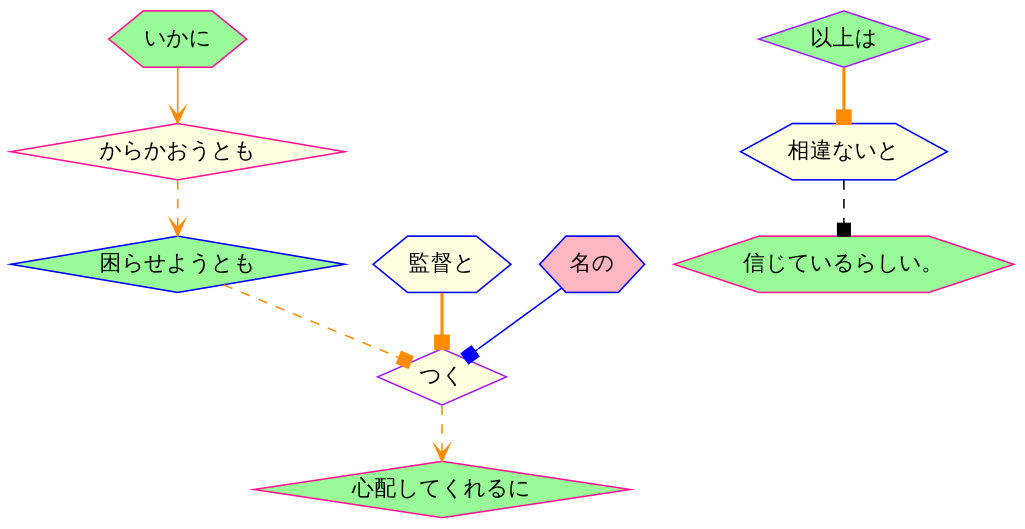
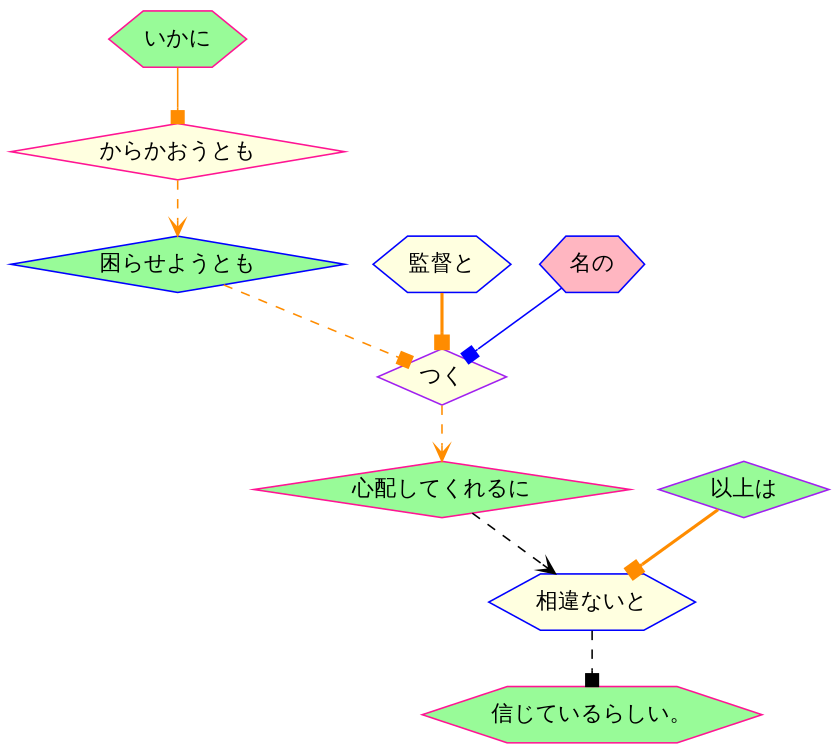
(178, 88) -> (178, 88)
none -> (507, 539)
